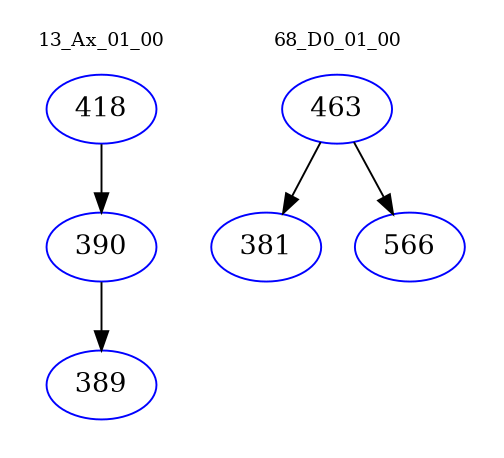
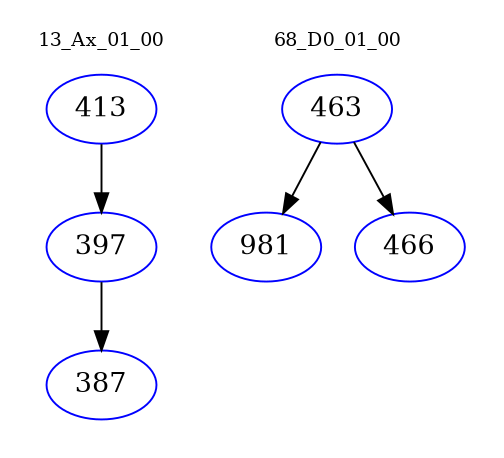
(102, 109) -> (102, 109)
(102, 247) -> (102, 247)
(266, 247) -> (266, 247)
(410, 247) -> (410, 247)
(102, 385) -> (102, 385)
